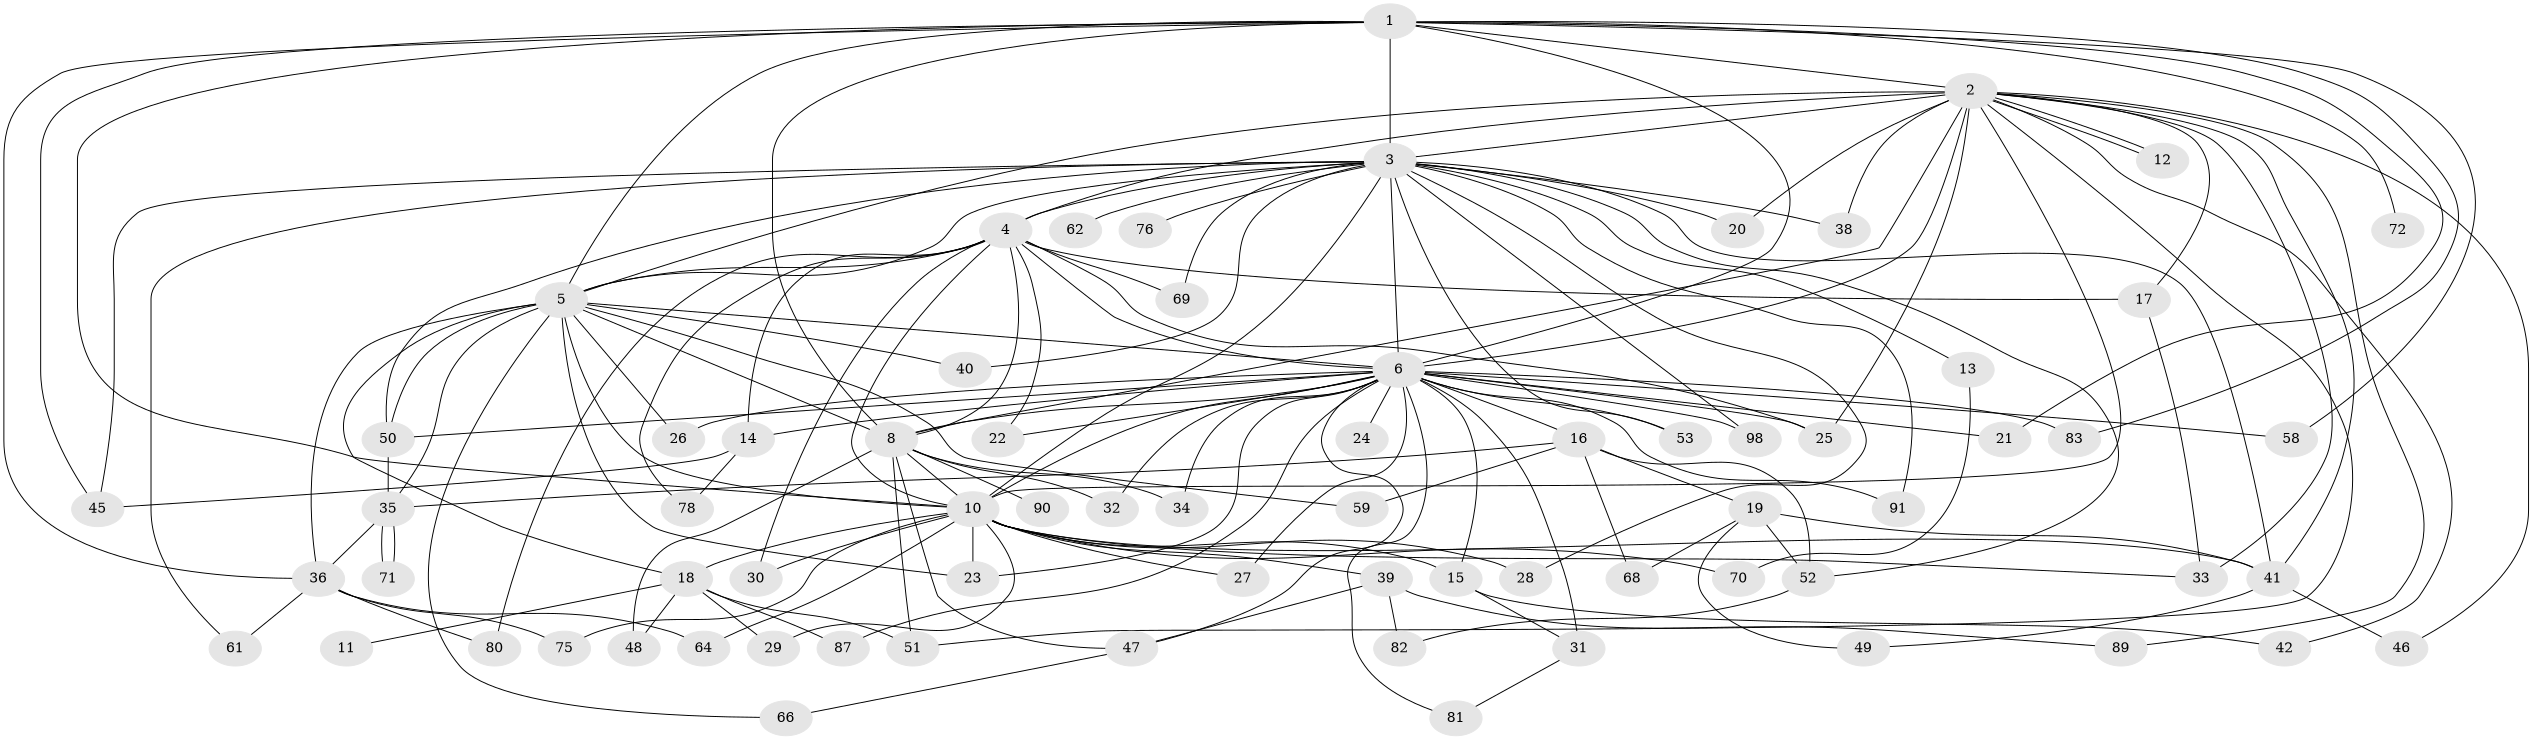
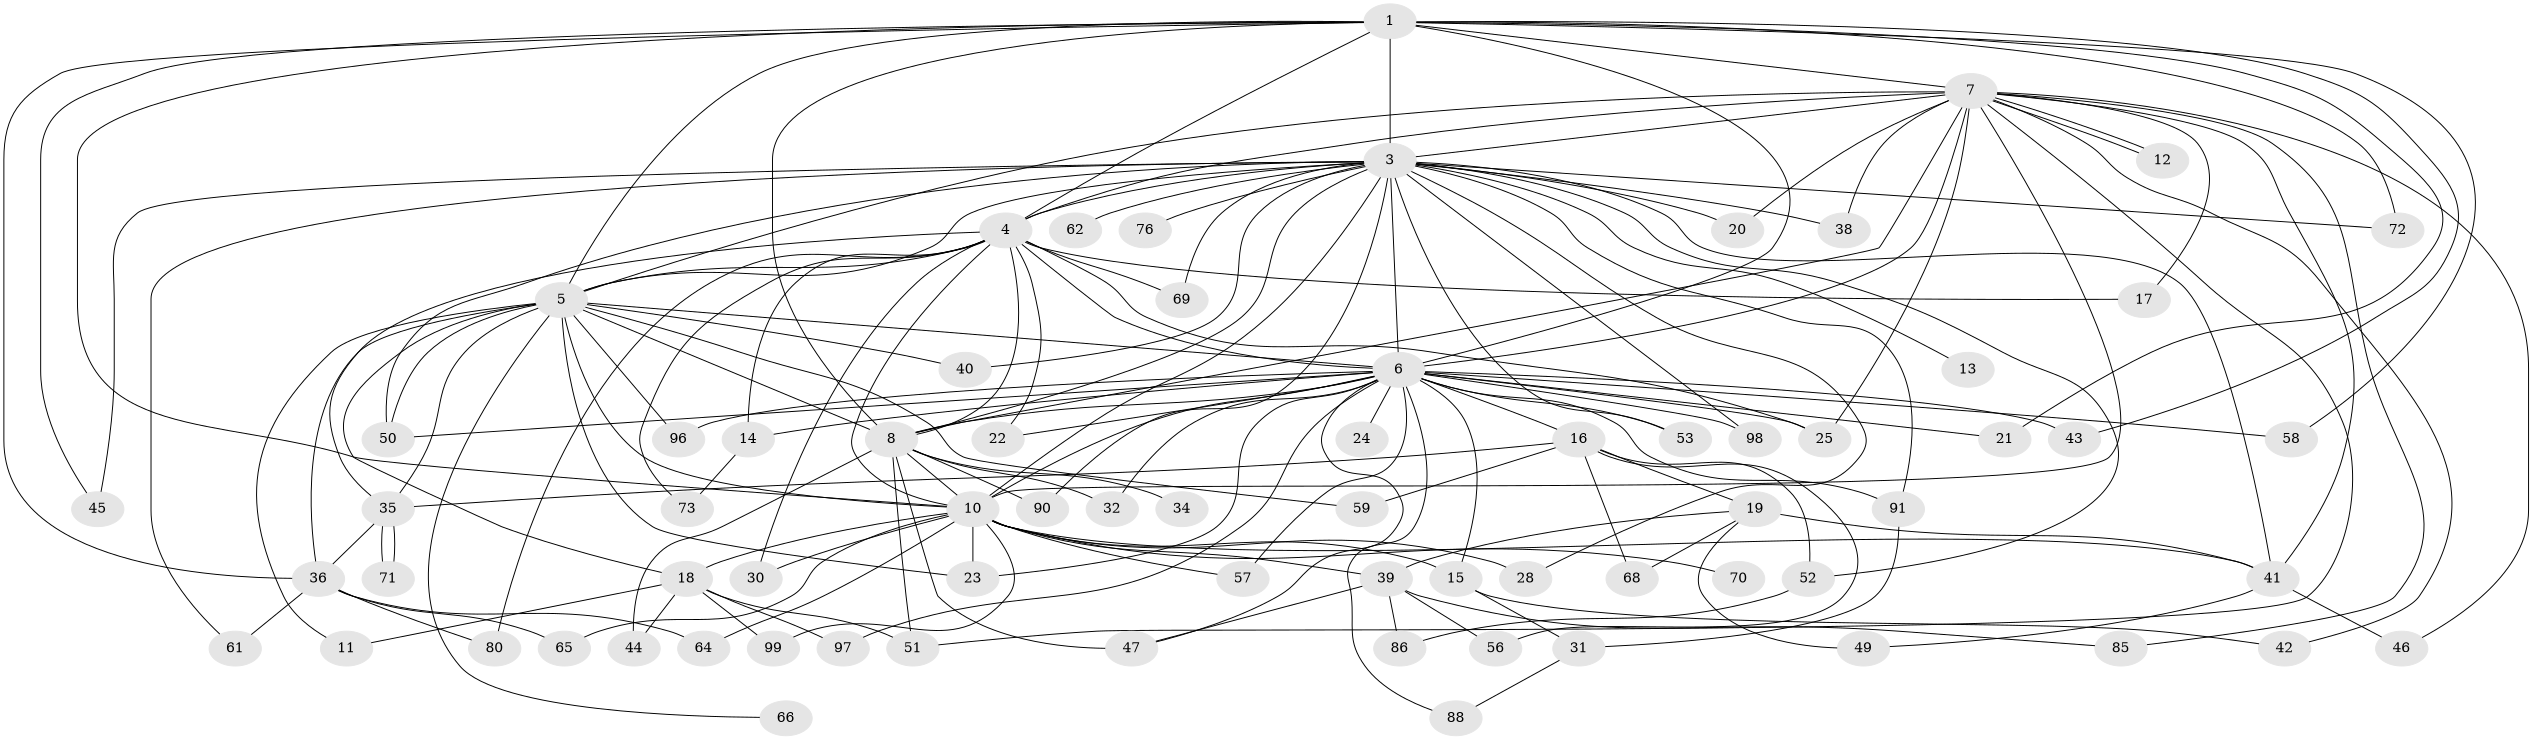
(1971, 91) -> (1971, 91)
none -> (1195, 122)
none -> (1894, 196)
none -> (1334, 330)
none -> (1166, 357)
none -> (292, 397)
(1236, 412) -> none
(679, 439) -> (679, 439)
(2075, 439) -> (2075, 439)
(1527, 477) -> (1737, 635)
(388, 481) -> (599, 267)
(427, 486) -> none
(687, 509) -> (687, 509)
(1905, 546) -> none
(1784, 547) -> (1566, 530)
(1243, 579) -> (1243, 579)
(2201, 579) -> none
(564, 649) -> (564, 649)
(634, 649) -> (634, 649)
(773, 649) -> (773, 649)
(843, 649) -> (843, 649)
(1400, 649) -> (1400, 649)
none -> (1496, 649)
(2121, 649) -> (2121, 649)
(959, 683) -> none
(1456, 718) -> (1456, 718)
